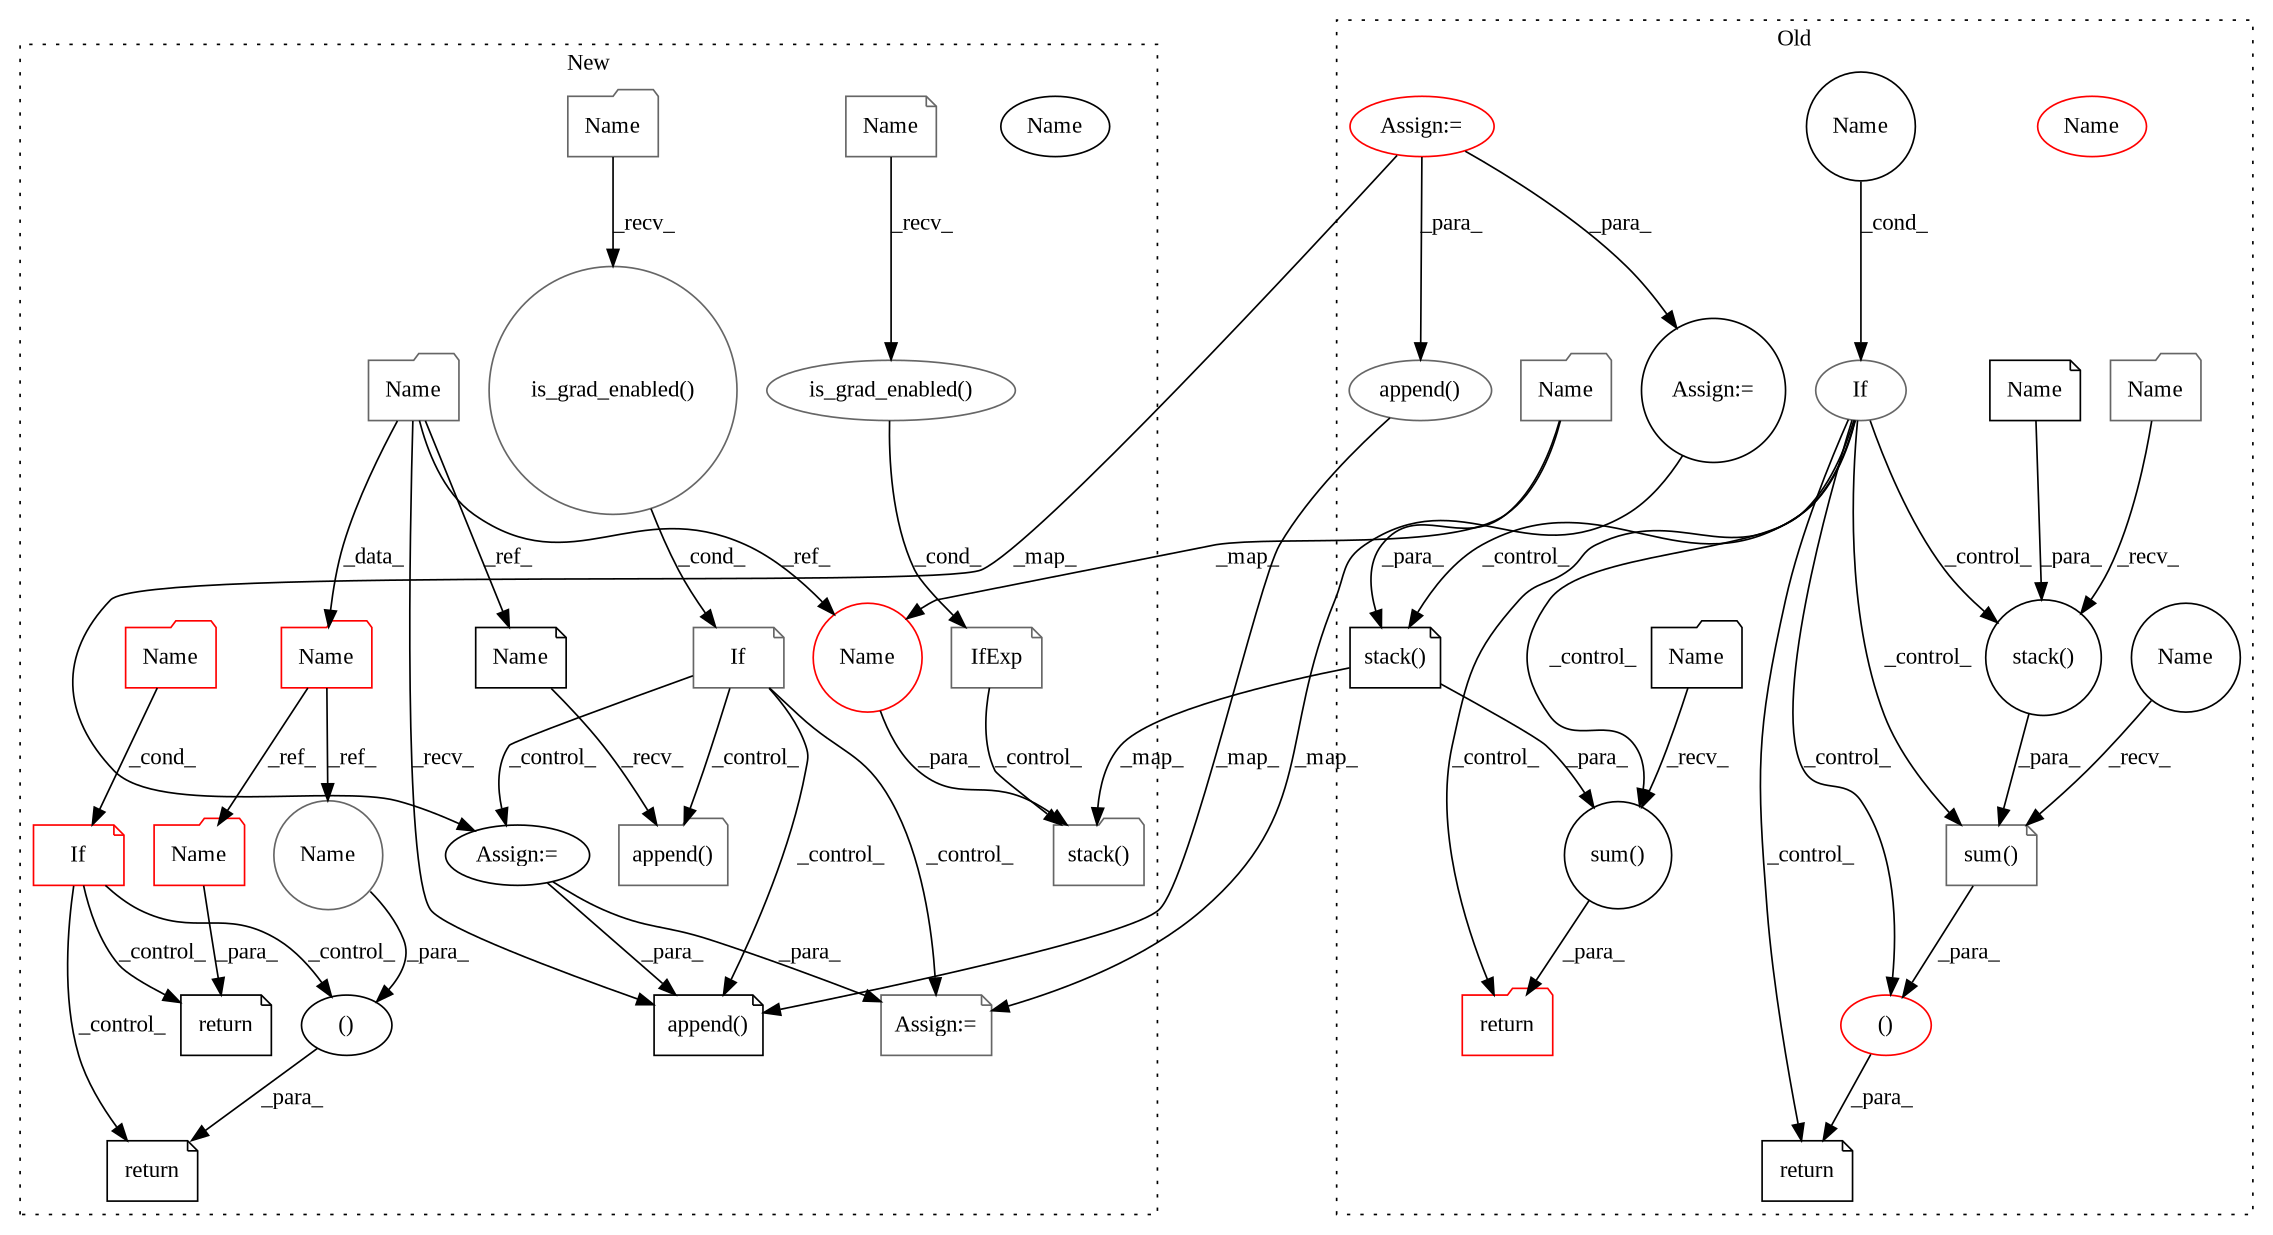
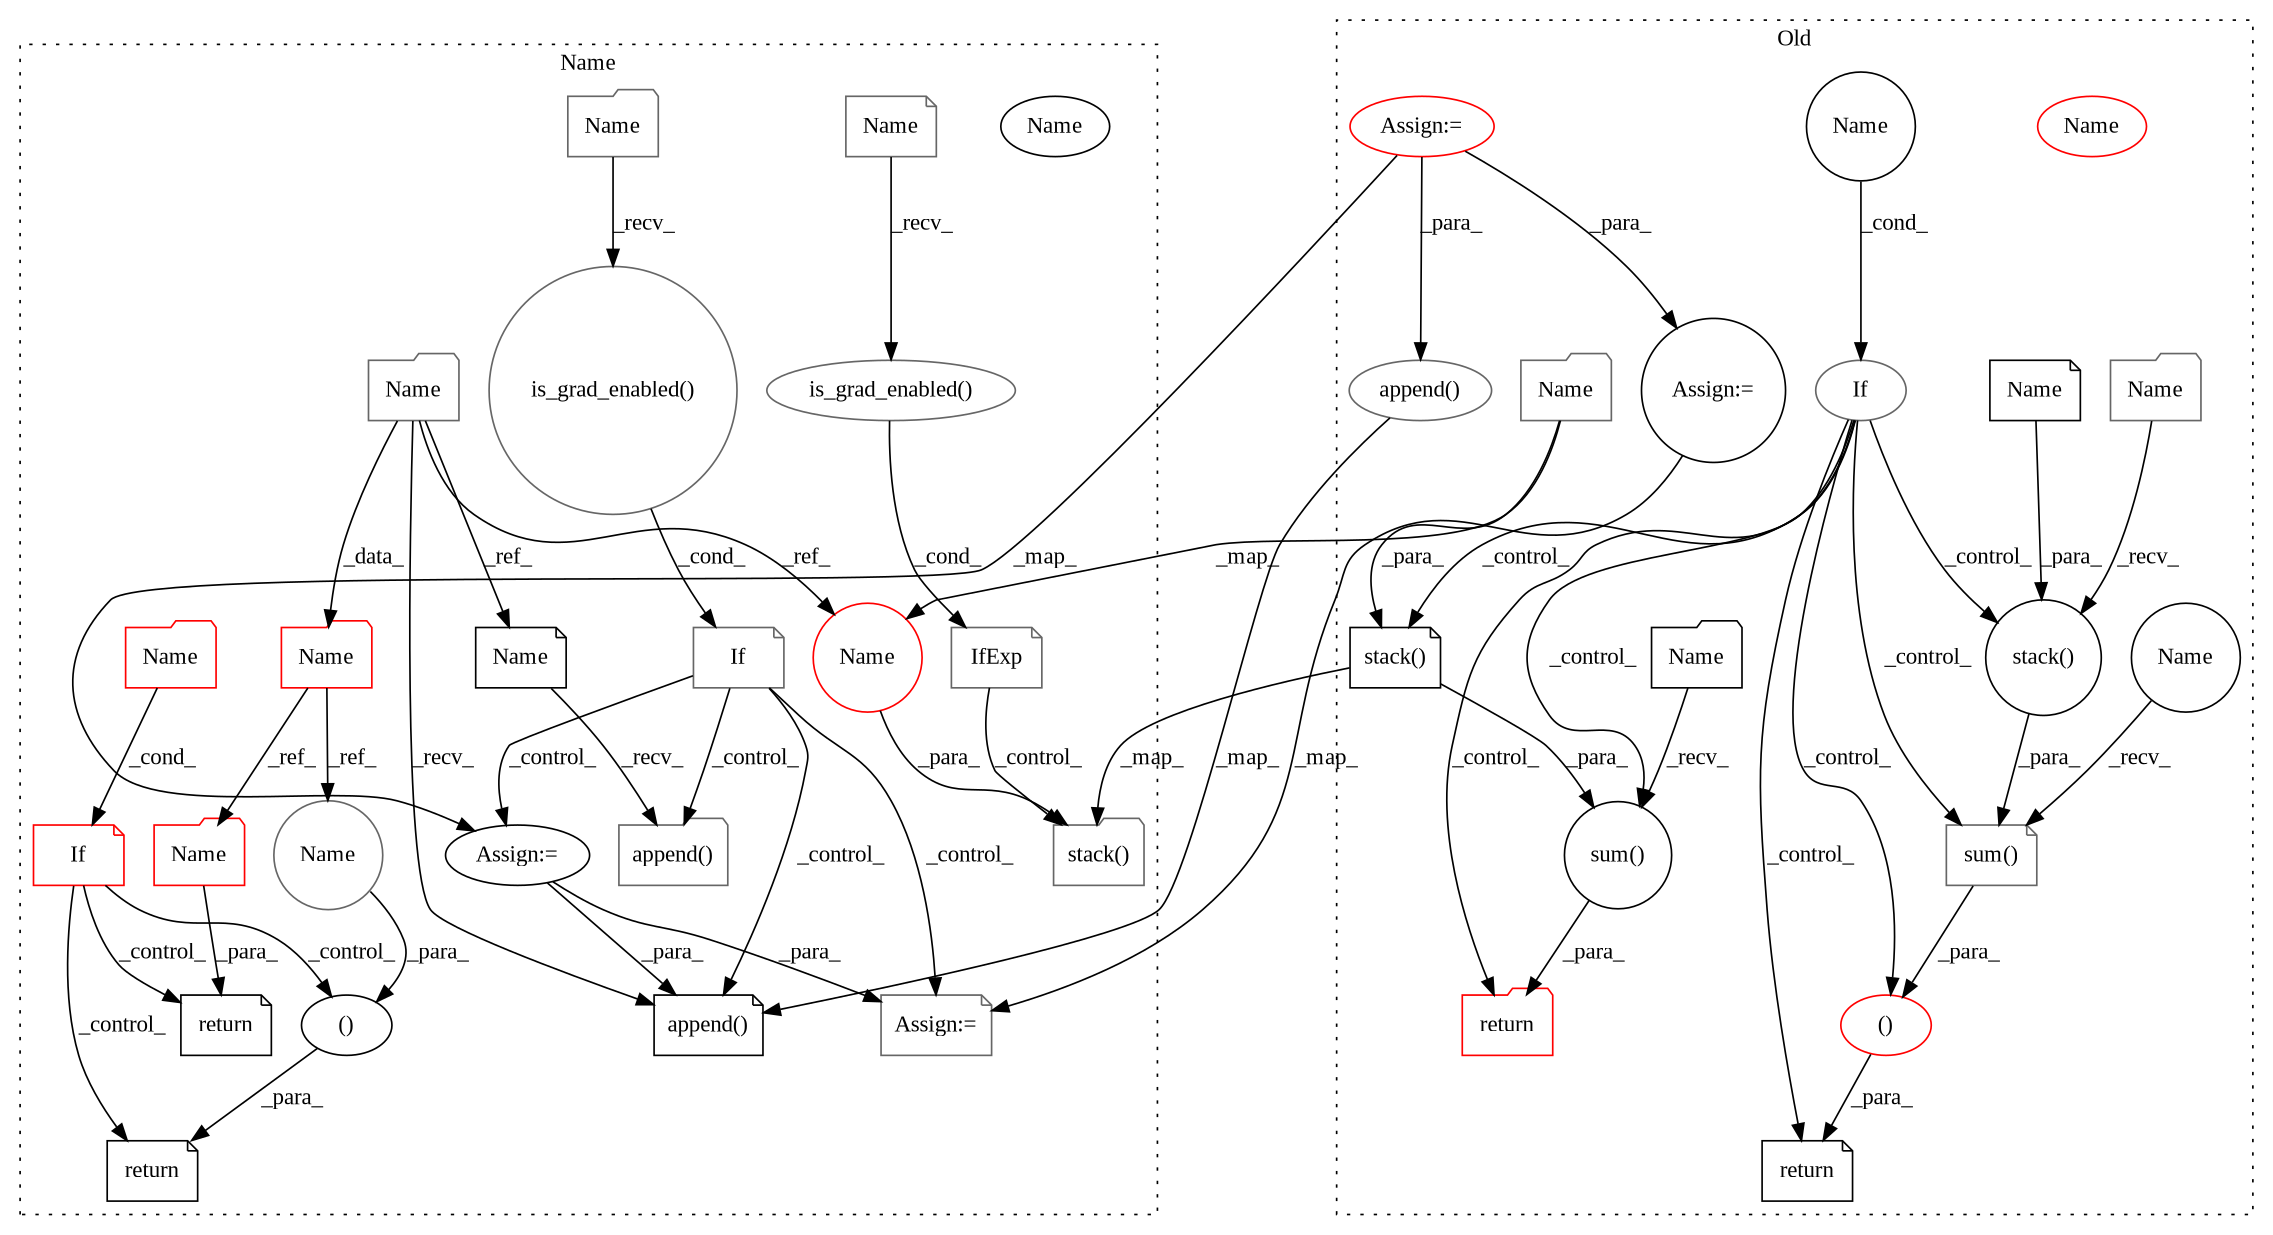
(589, 64) -> (589, 64)
